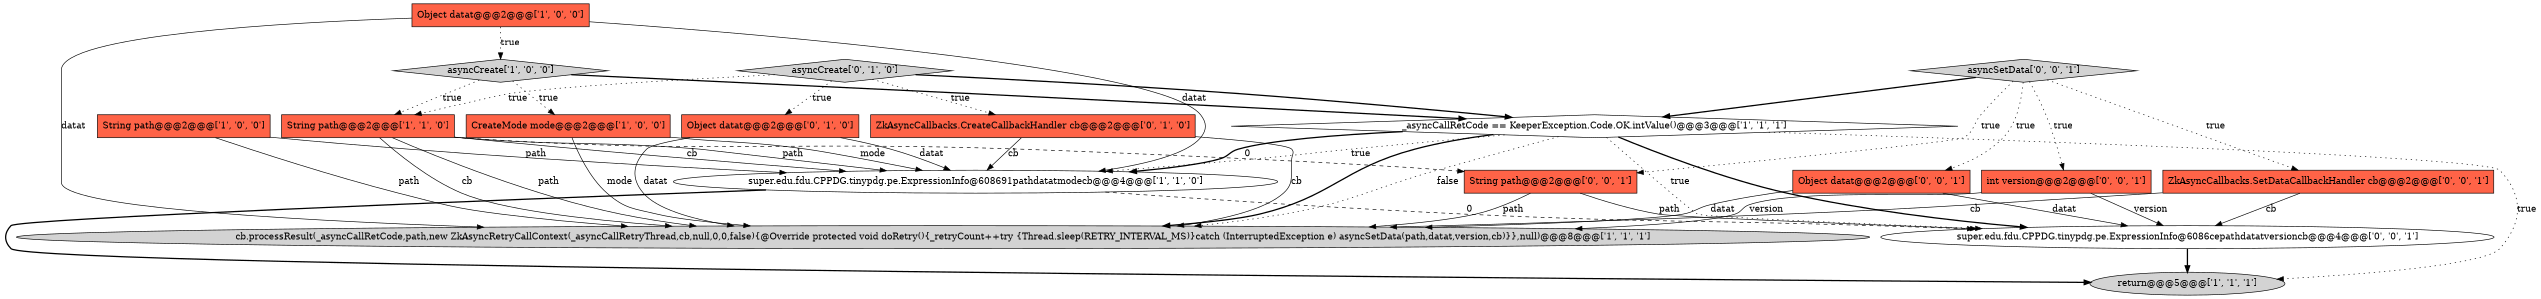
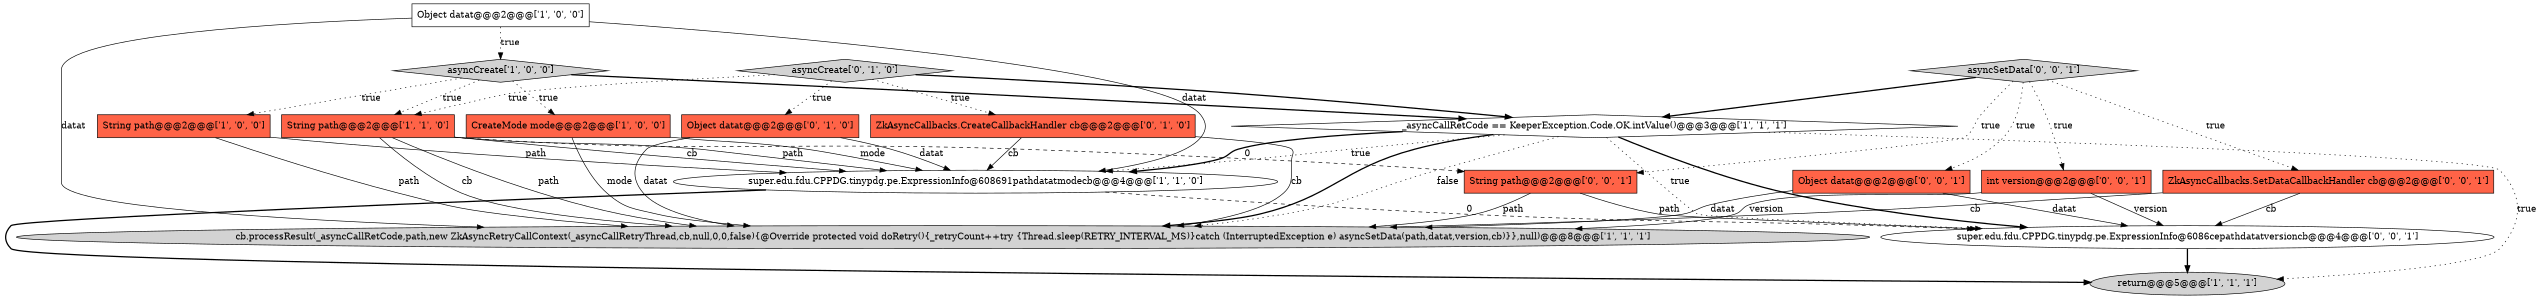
(501, 15) -> (501, 15)
none -> (358, 96)
